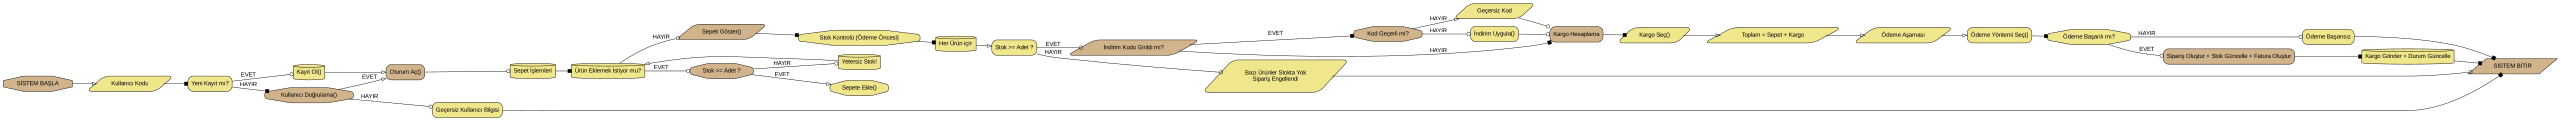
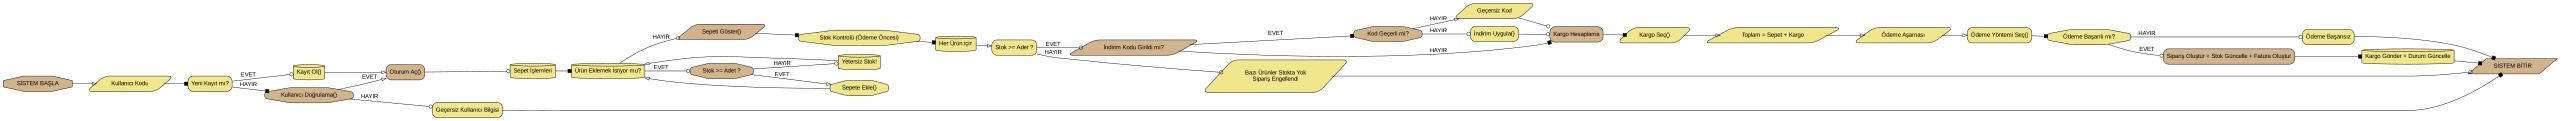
none -> (739, 87)
